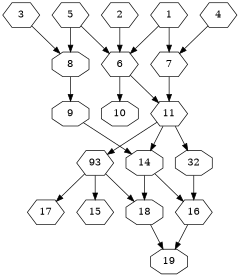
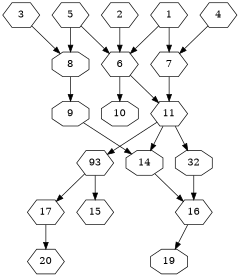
(144, 212) -> none
none -> (46, 262)
